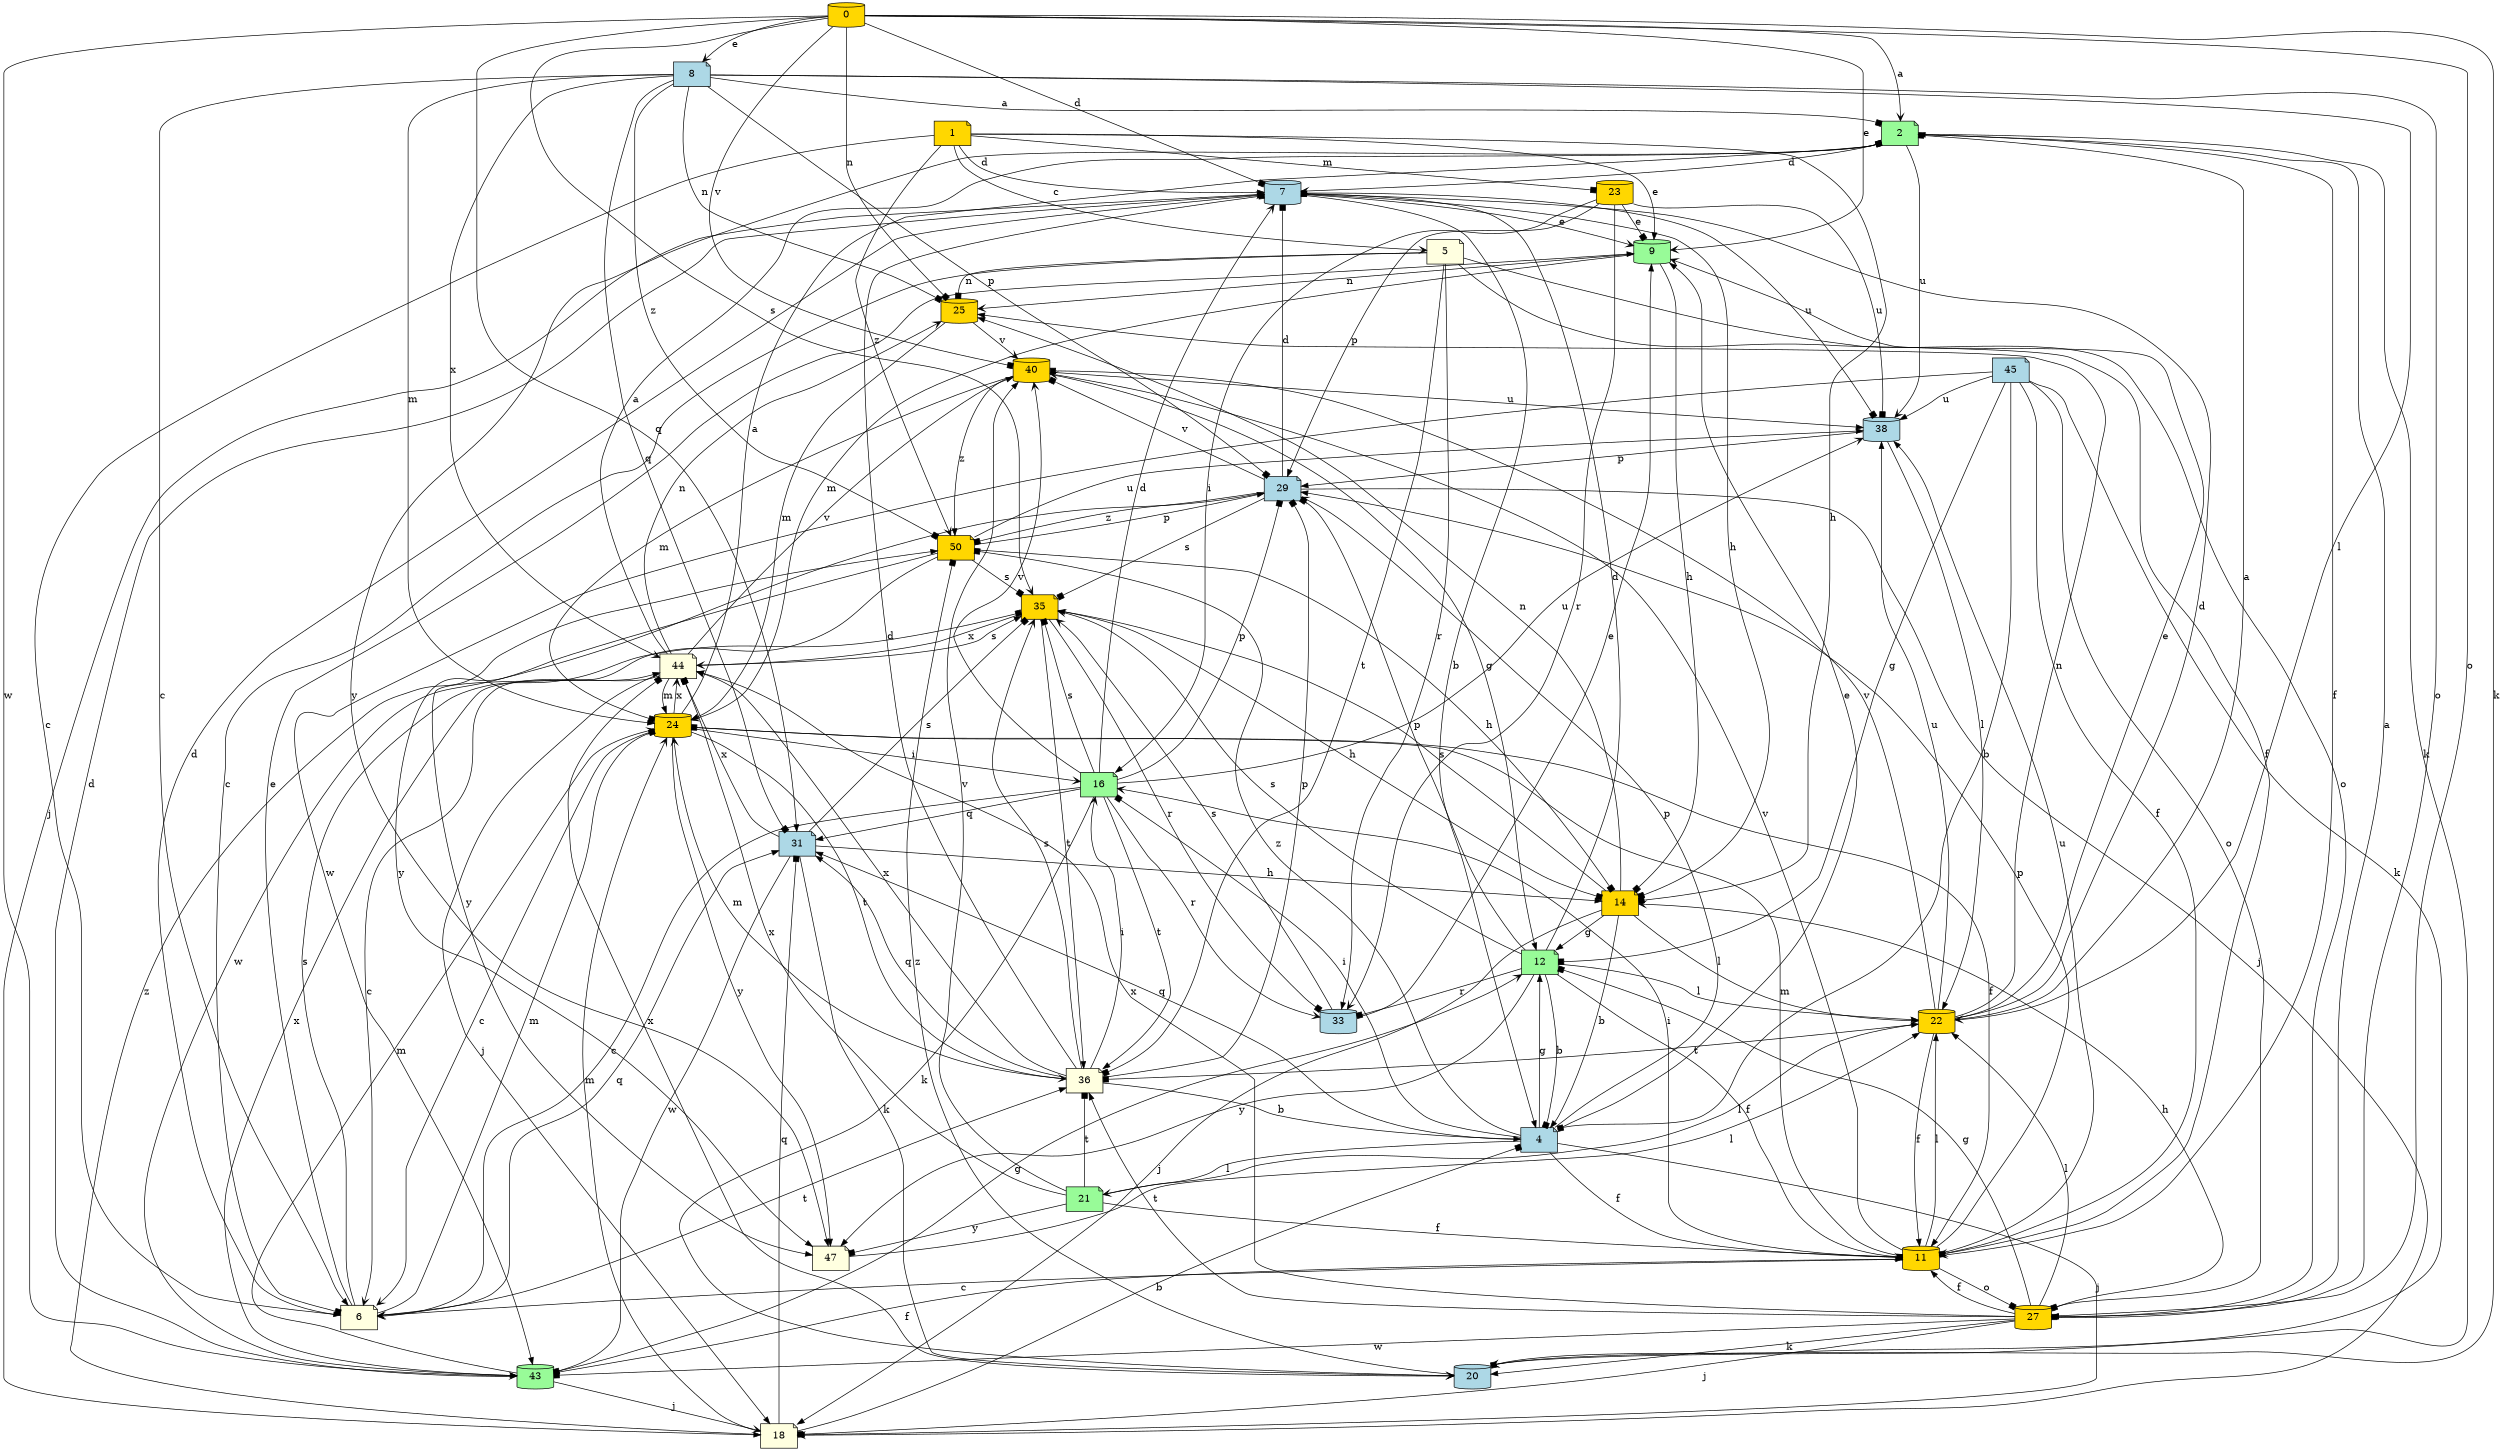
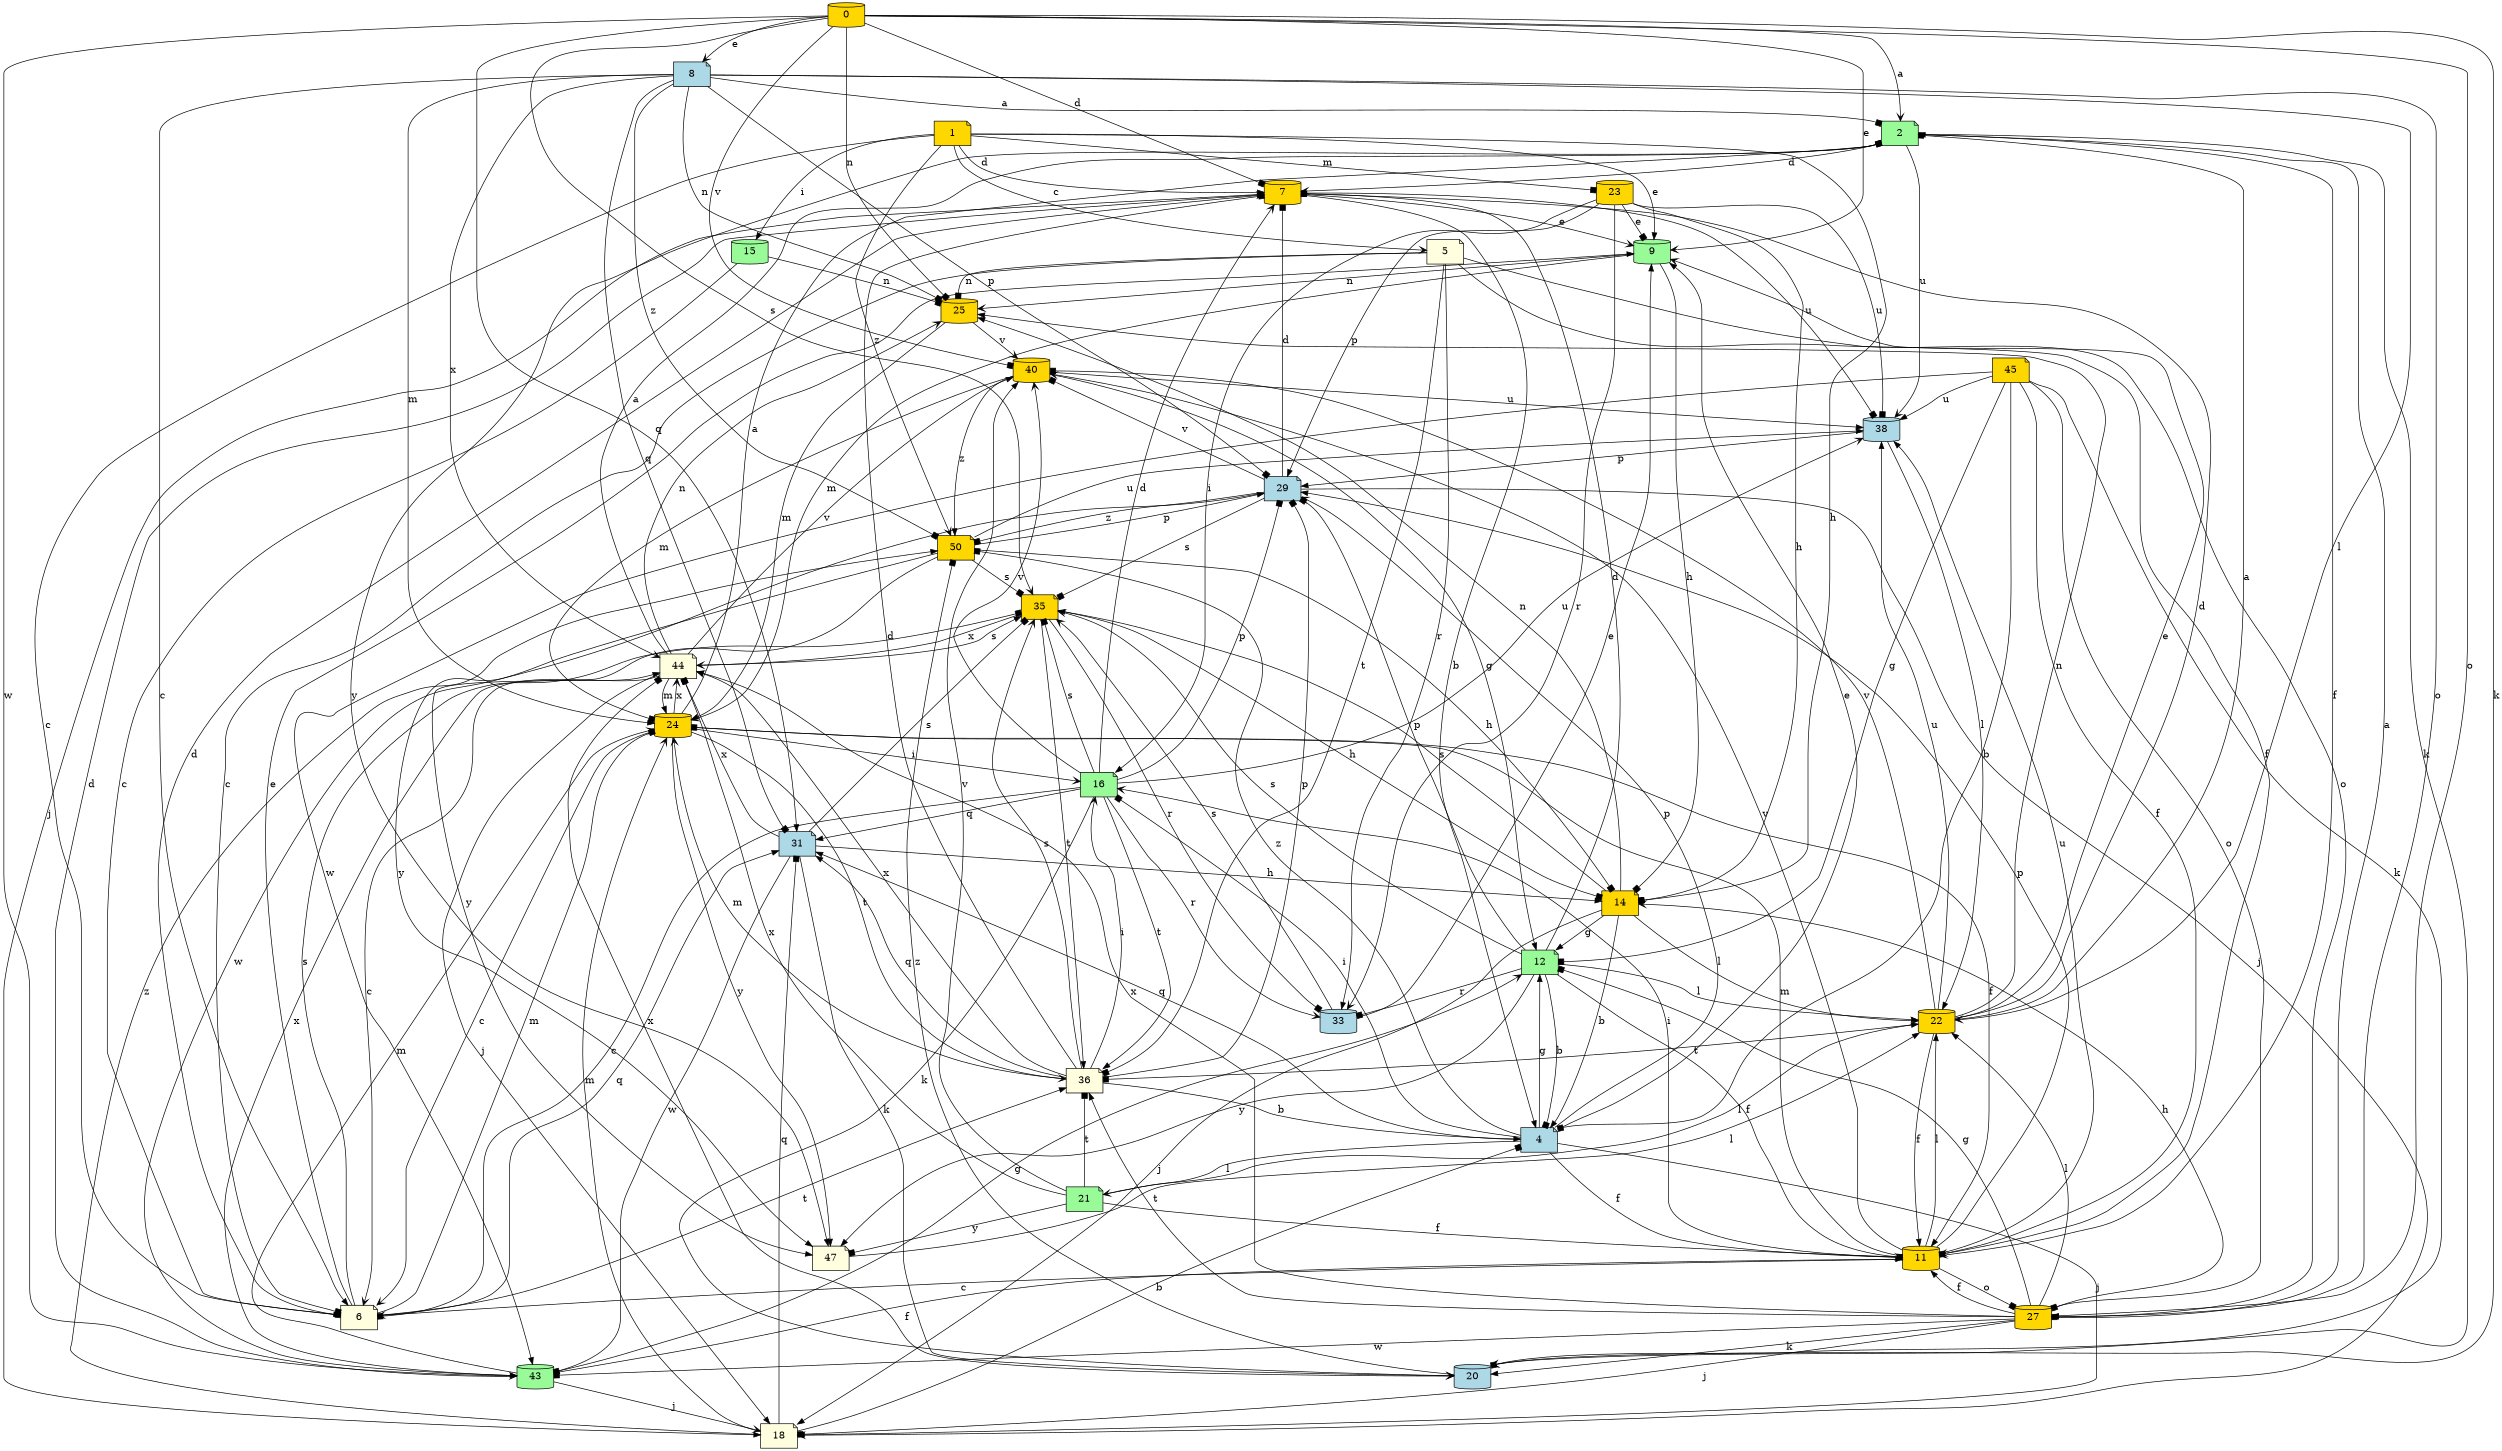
(1283, 193) -> (1283, 193)
none -> (750, 252)
(2011, 370) -> (2011, 370)
(1728, 399) -> (1796, 537)
(653, 962) -> (653, 962)
